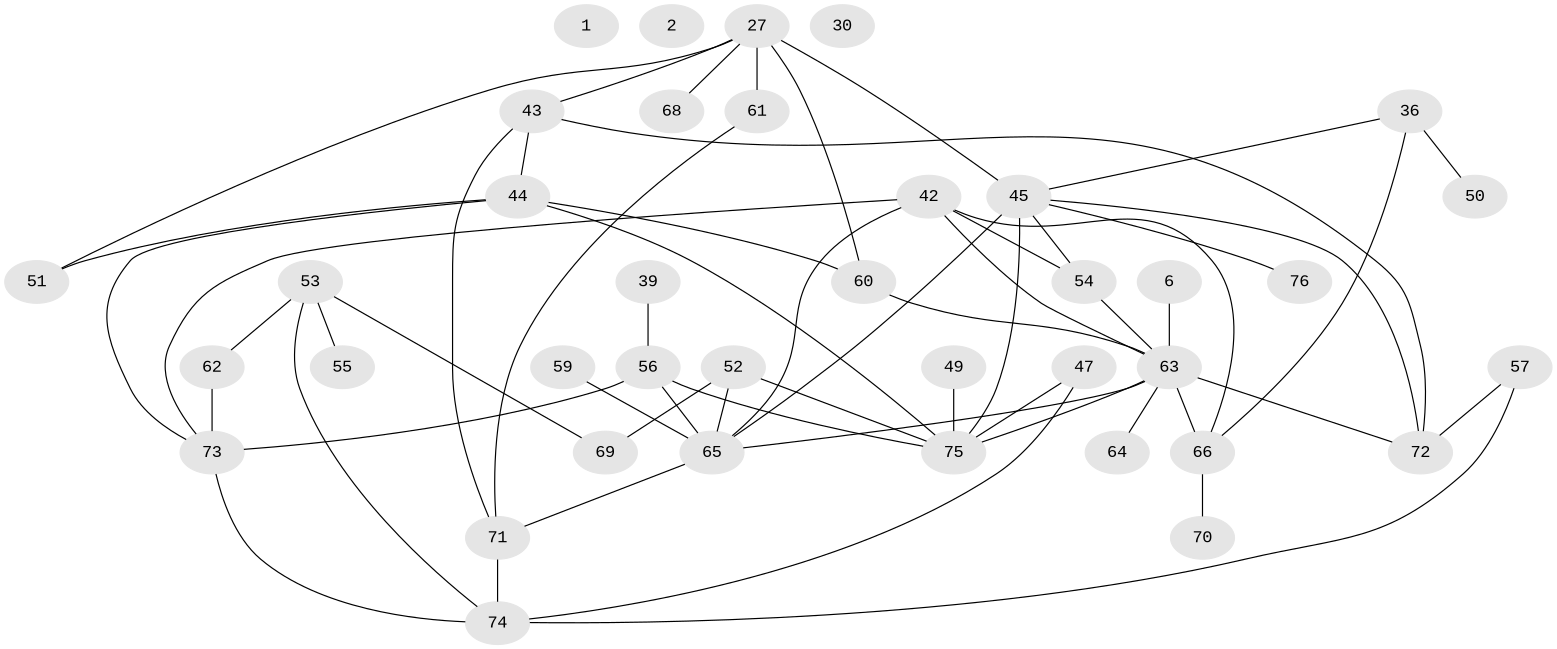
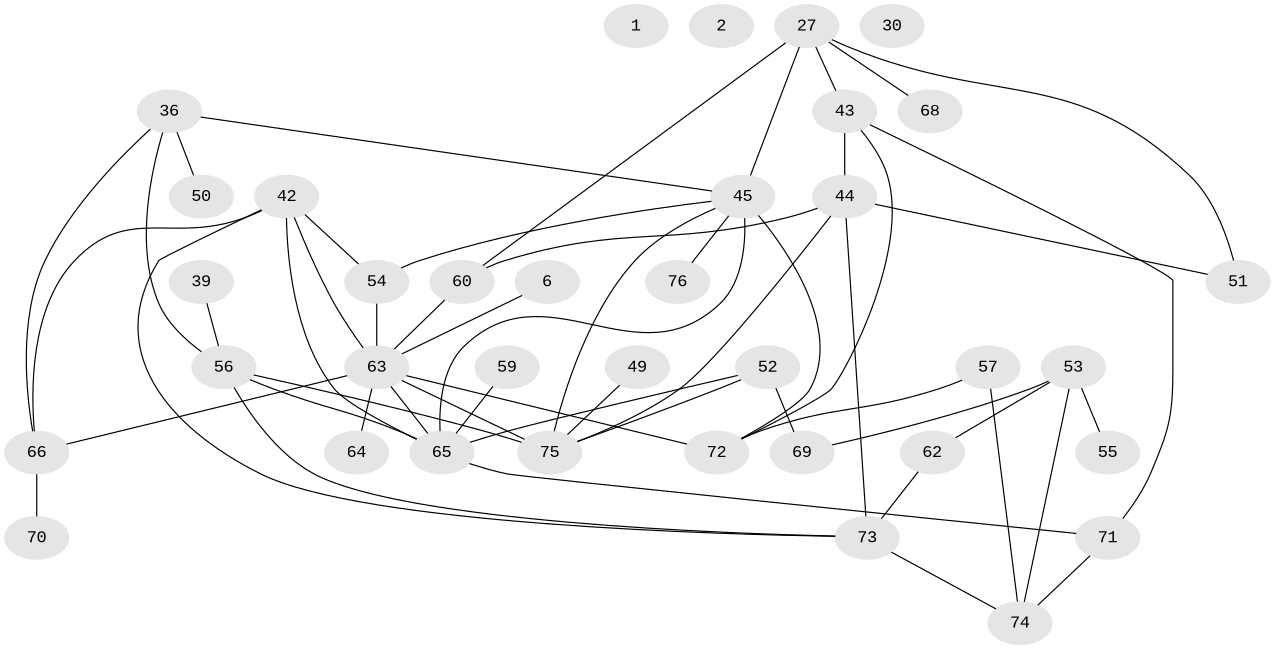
(757, 111) -> none
none -> (147, 250)
(1084, 367) -> none
